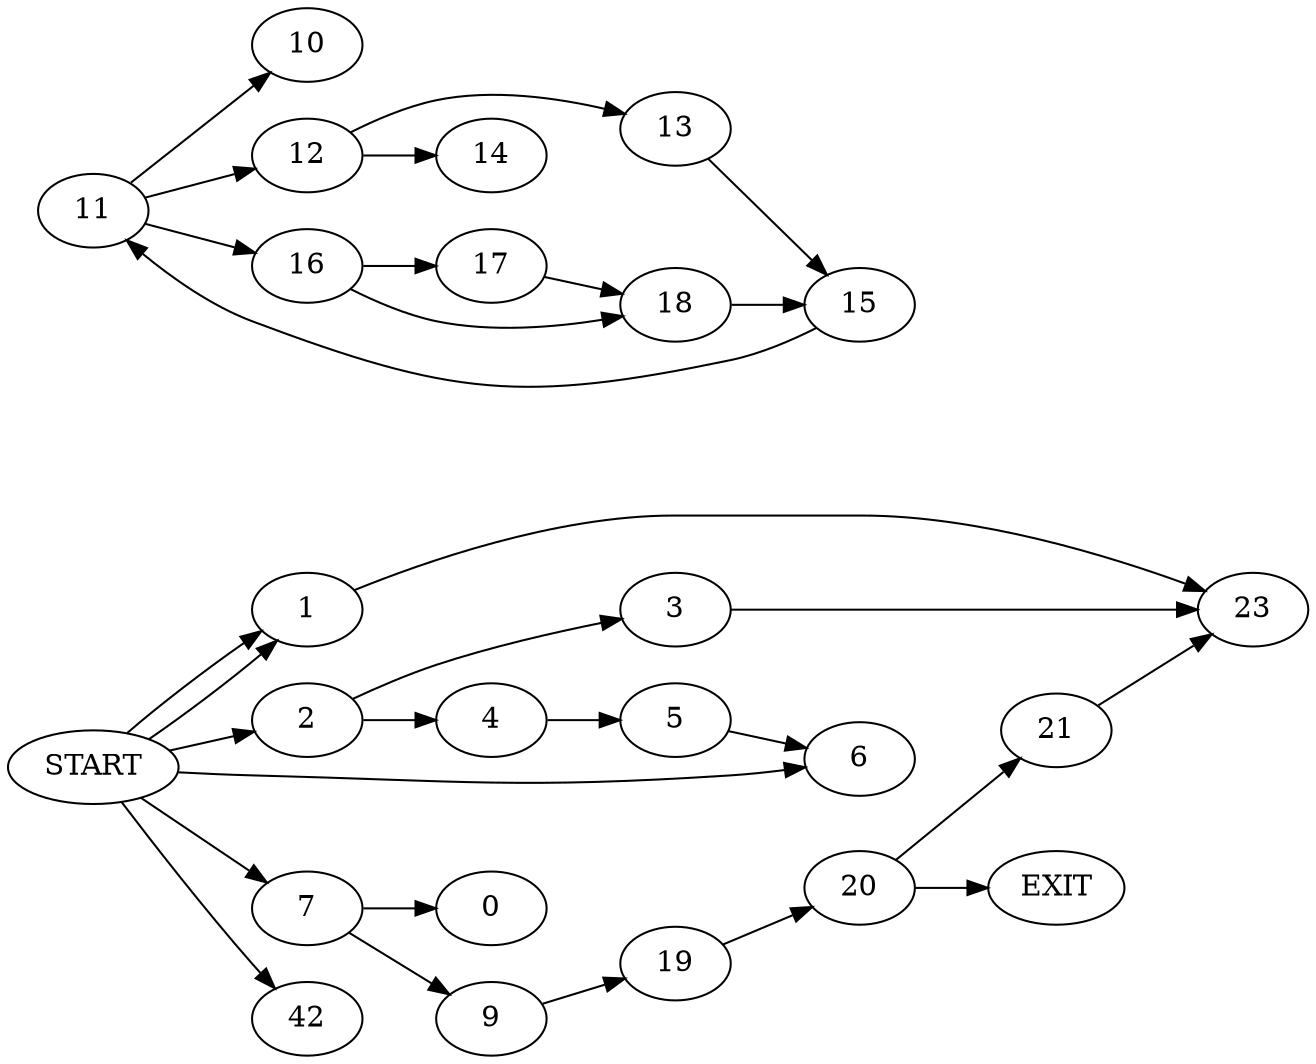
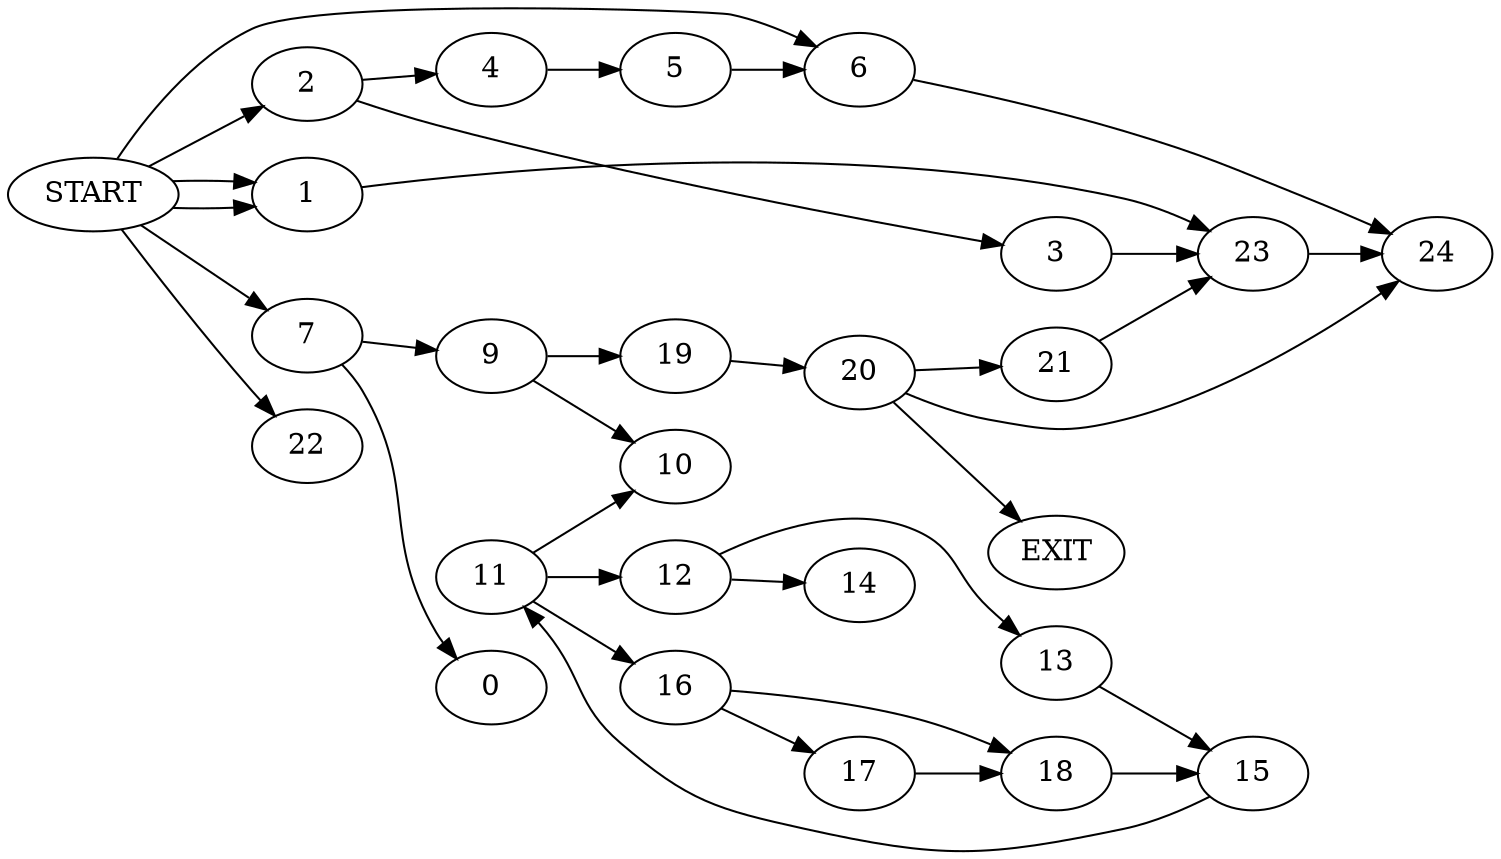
none -> (1437, 254)
none -> (575, 406)
(307, 1019) -> (307, 446)
